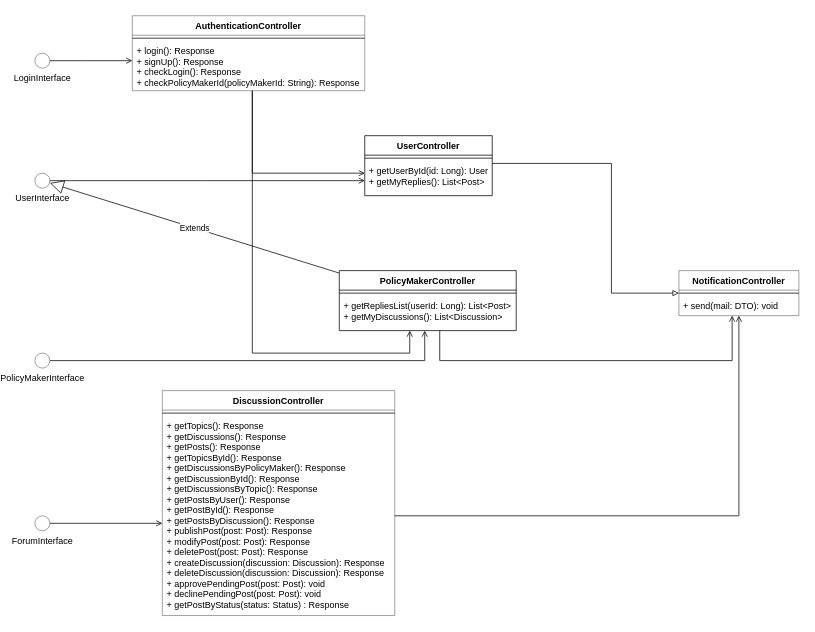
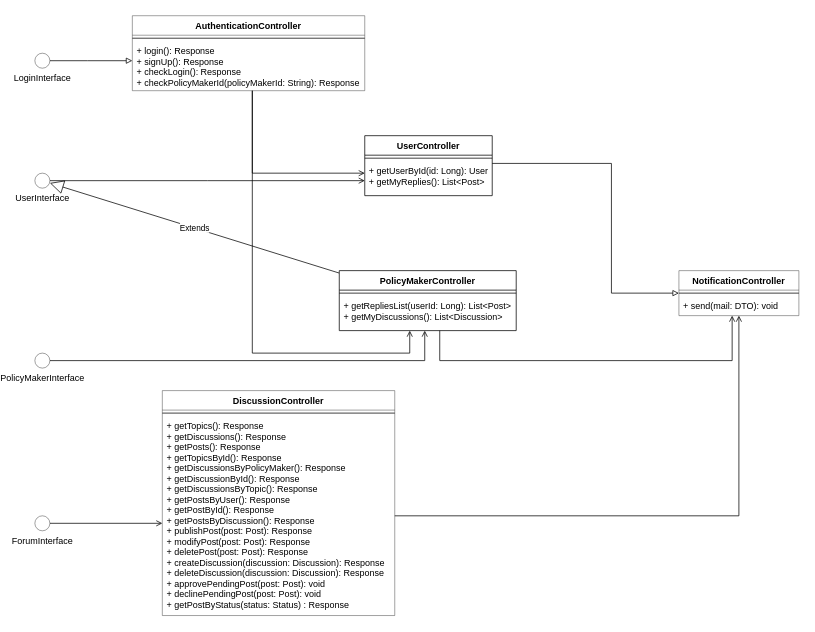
(127, 60) -> (125, 60)
